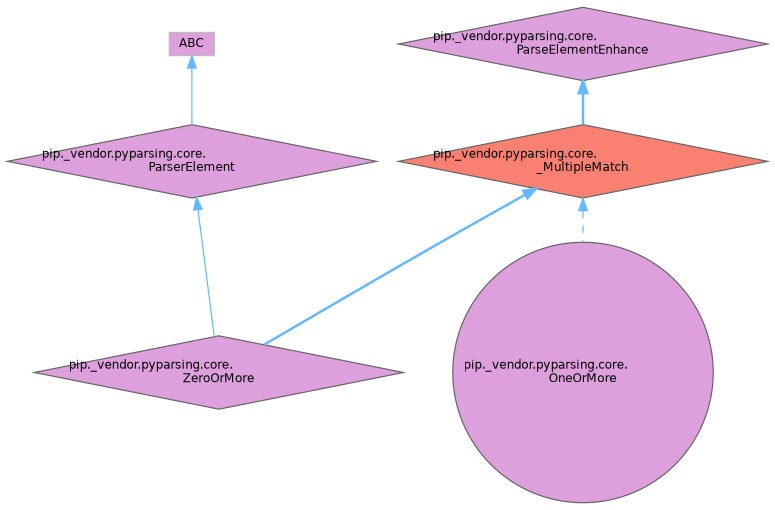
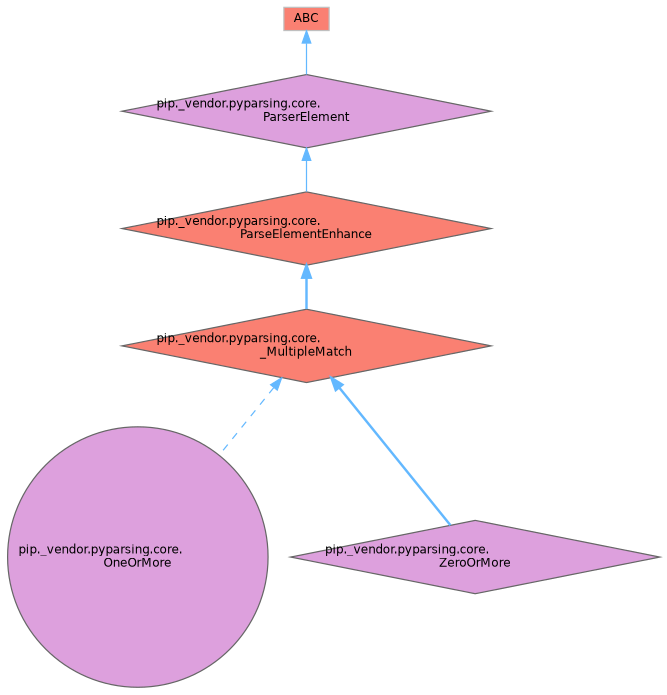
(192, 44) -> (306, 19)
(583, 44) -> (306, 229)
(206, 273) -> (306, 176)
